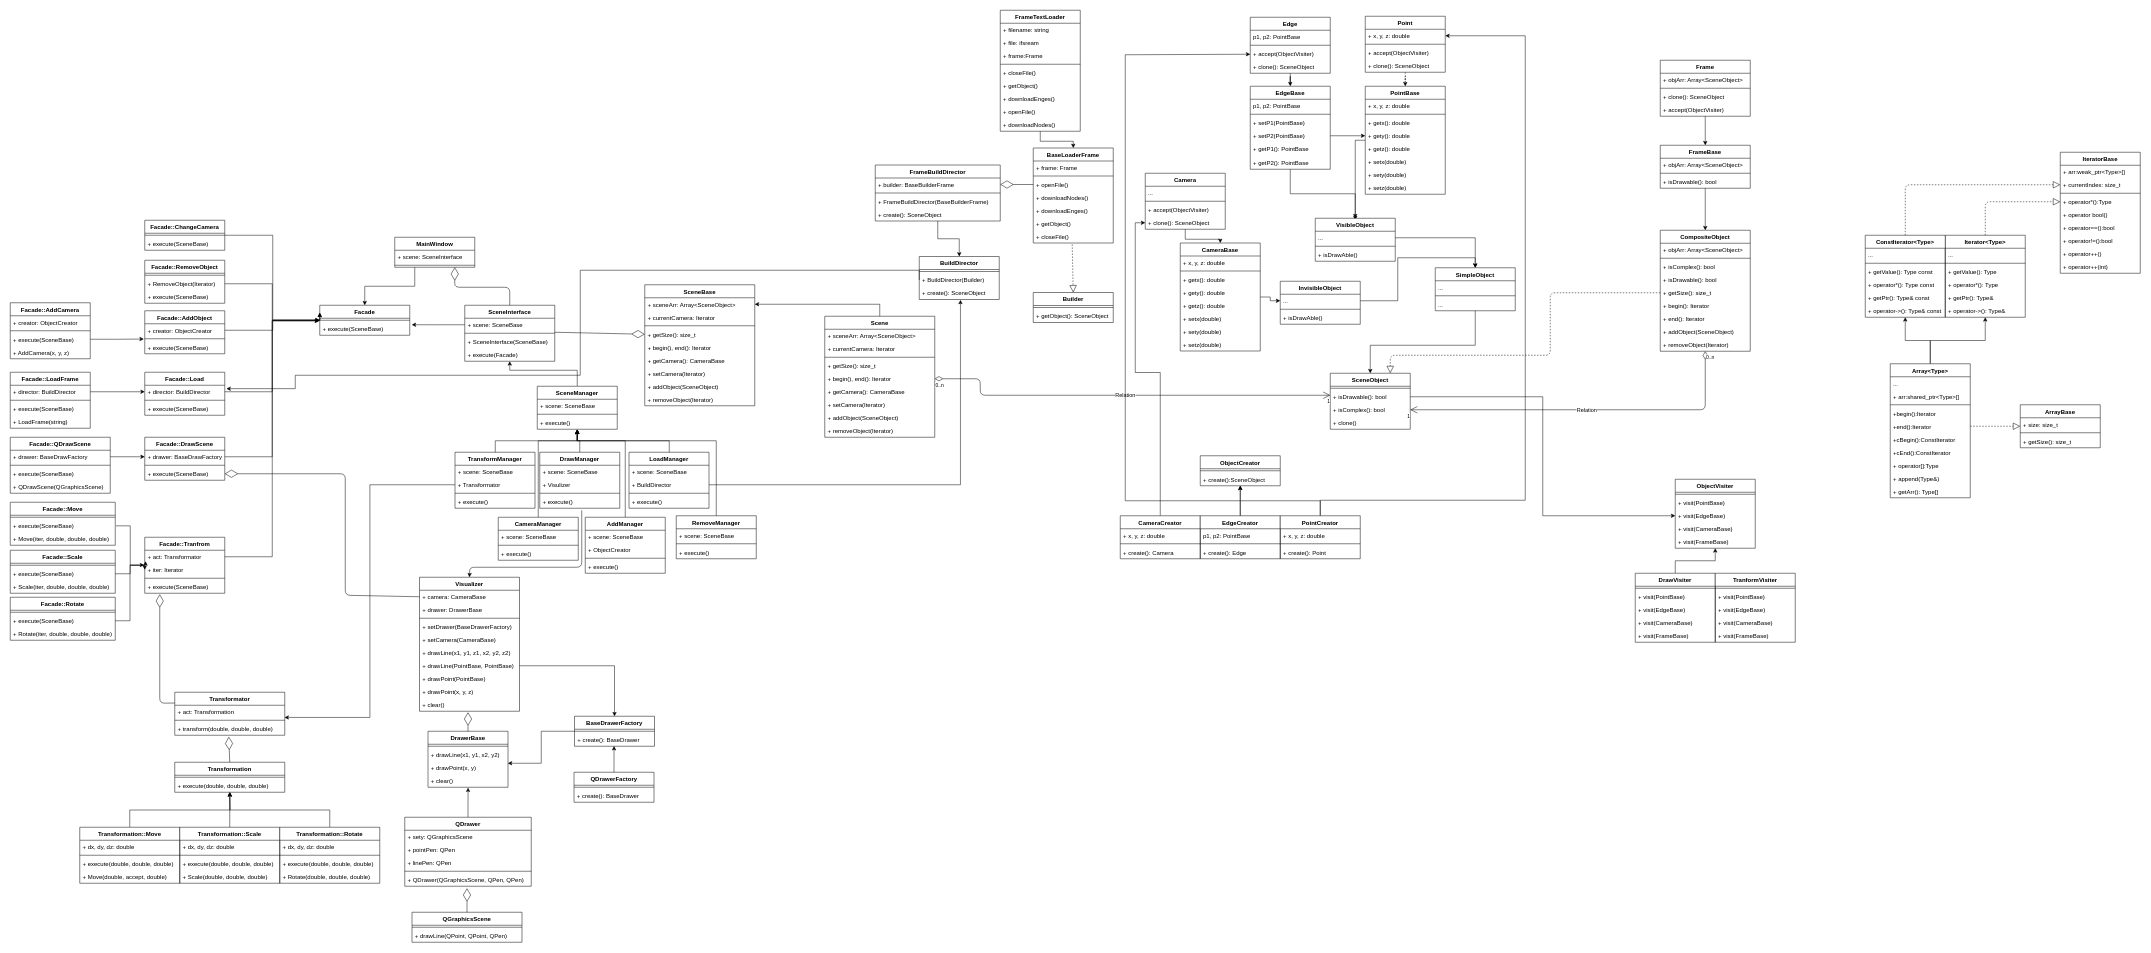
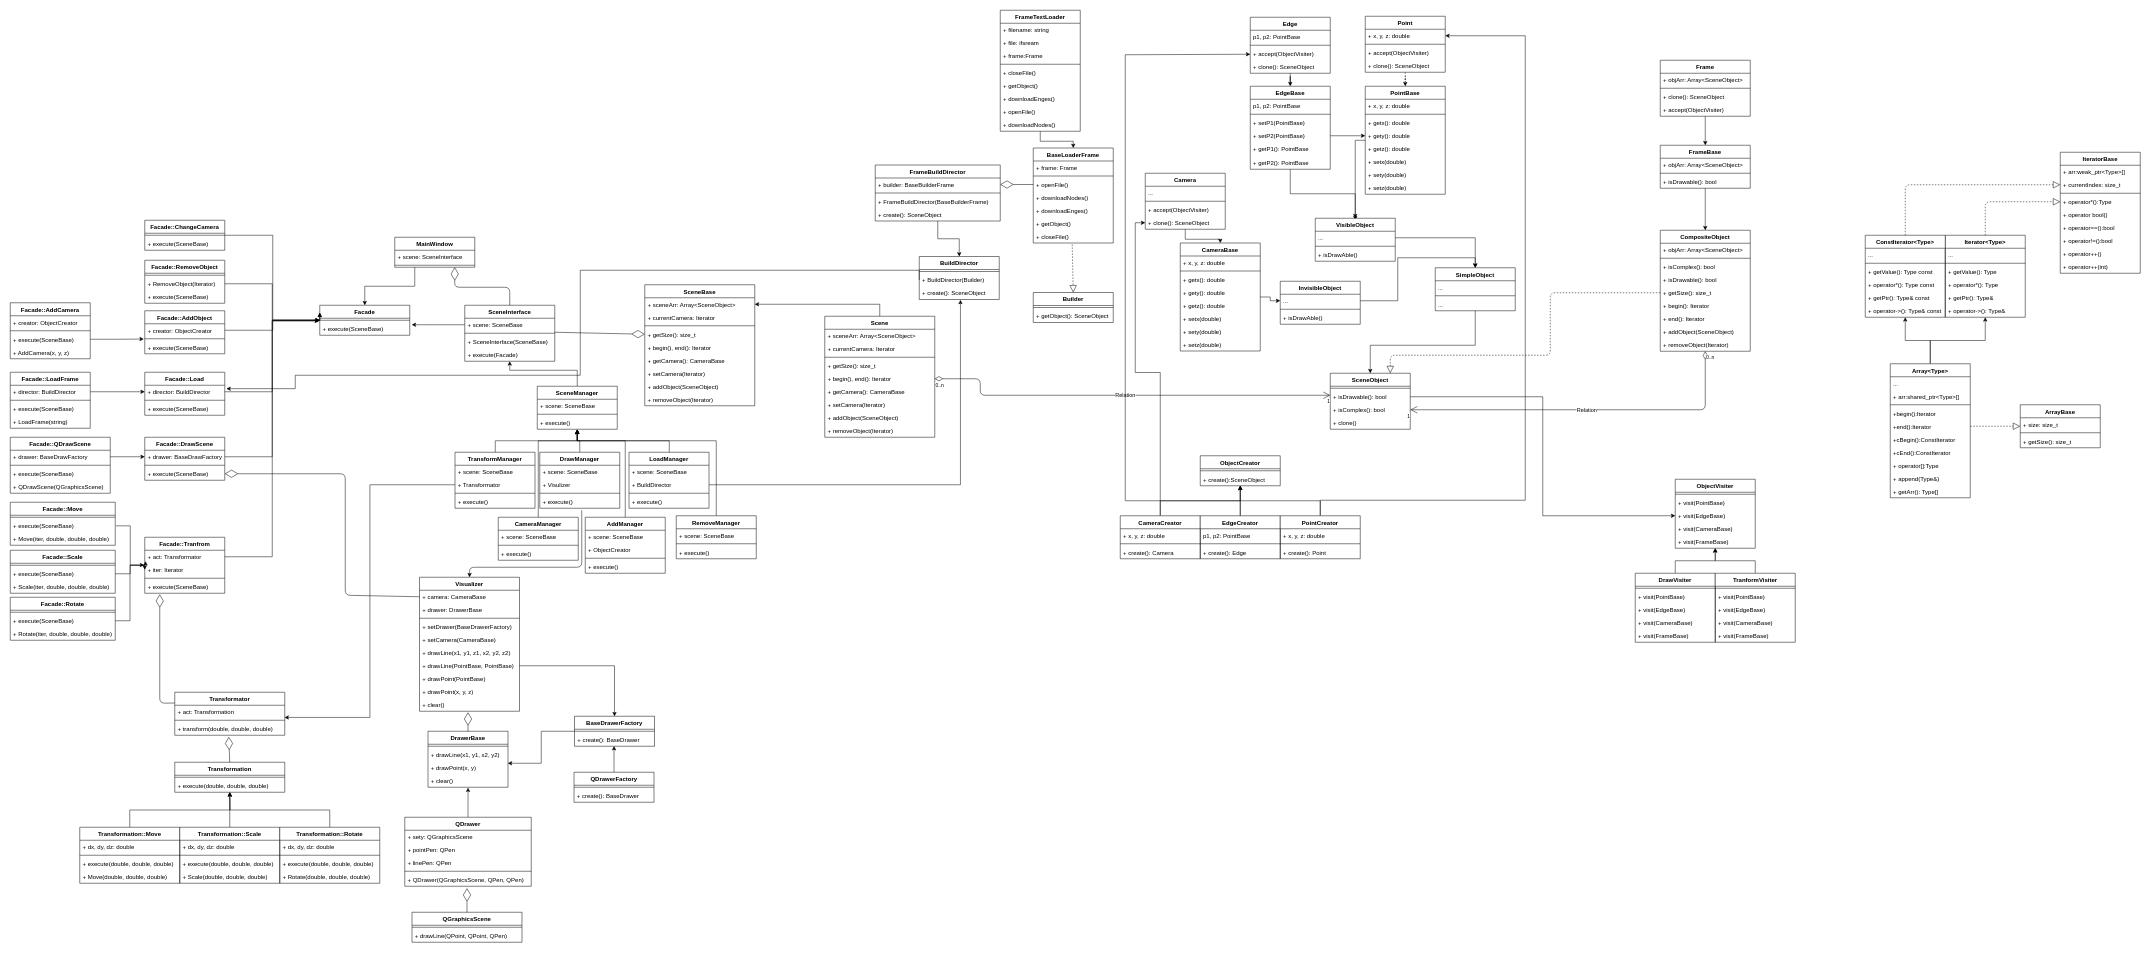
none -> (1160, 516)
none -> (1742, 561)
(127, 877) -> (127, 877)
